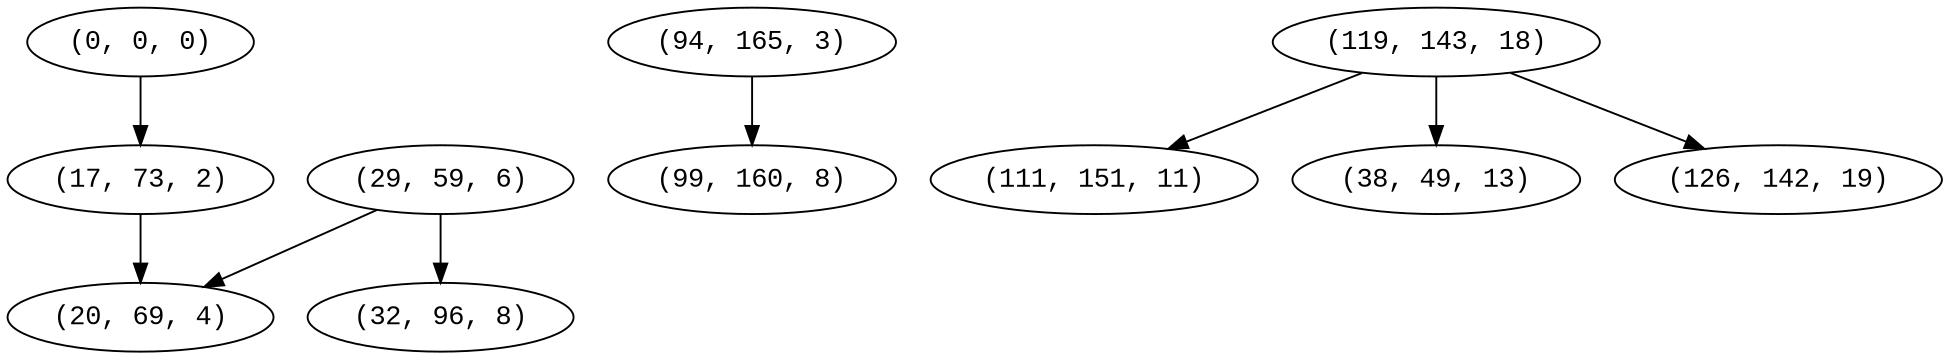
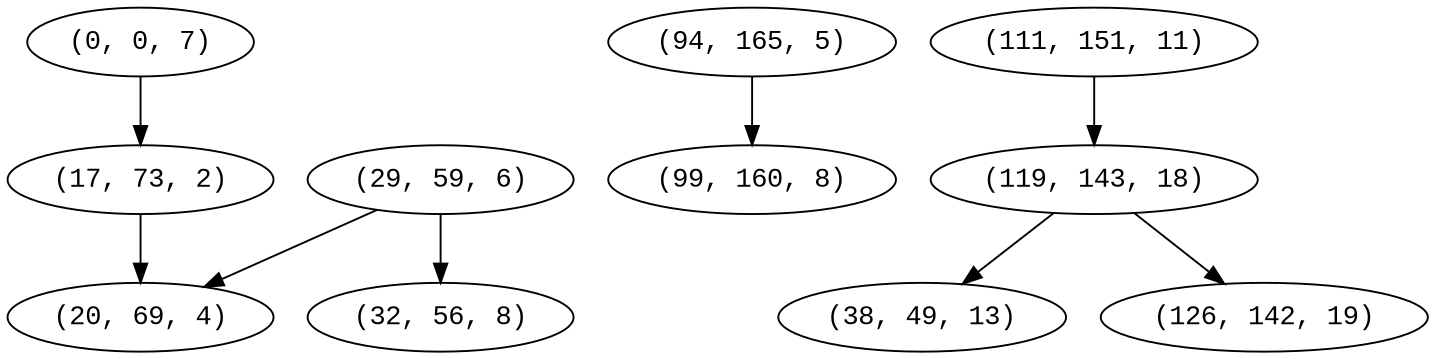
(141, 42) -> (141, 42)
(752, 42) -> (752, 42)
(1274, 107) -> (1094, 101)
(441, 317) -> (441, 317)
